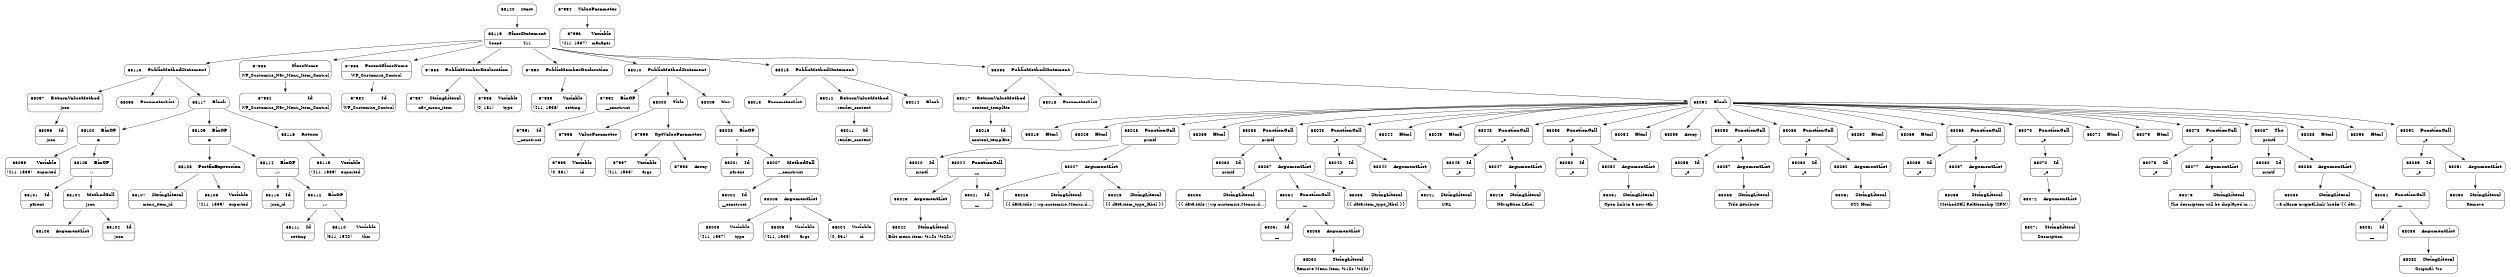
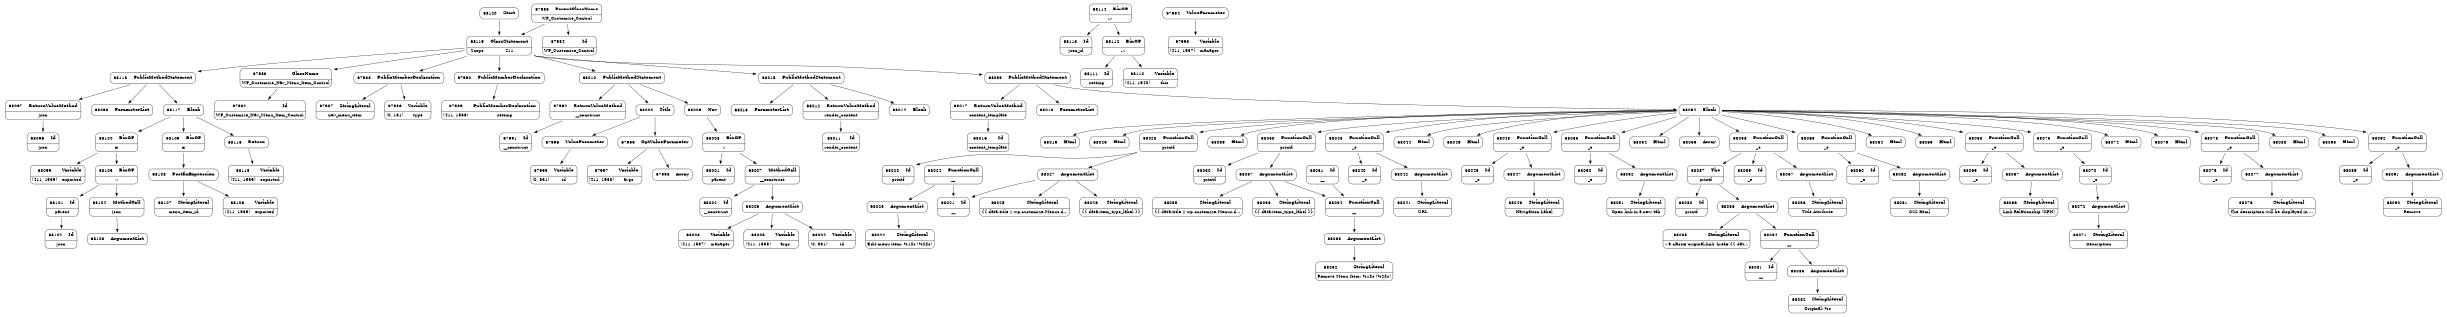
(450, 52) -> (534, 29)
(573, 98) -> (505, 106)
(628, 98) -> (598, 106)
(2118, 114) -> (1733, 158)
(242, 150) -> none
(1974, 204) -> (2029, 212)
(104, 214) -> (62, 221)
(1292, 214) -> (1337, 190)
(339, 237) -> (1138, 83)
(740, 237) -> (720, 244)
